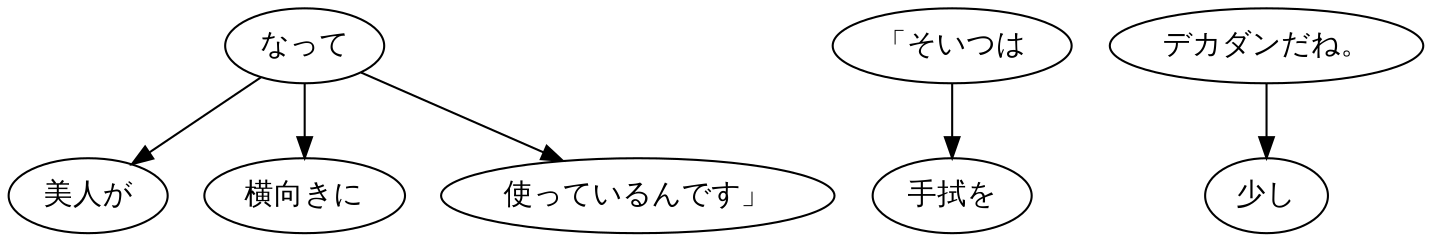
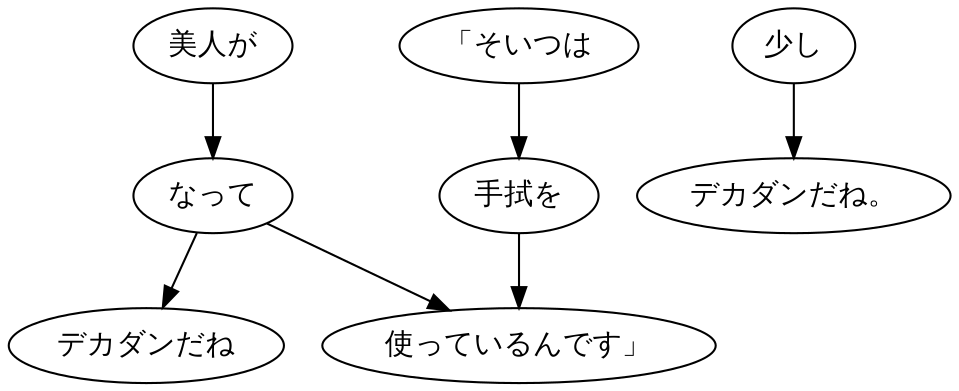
(1267, 111) -> (794, 111)
(205, 115) -> (213, 111)
(305, 196) -> (146, 346)
none -> (519, 260)
